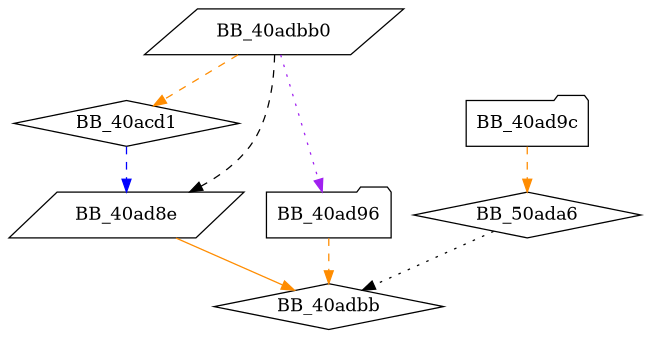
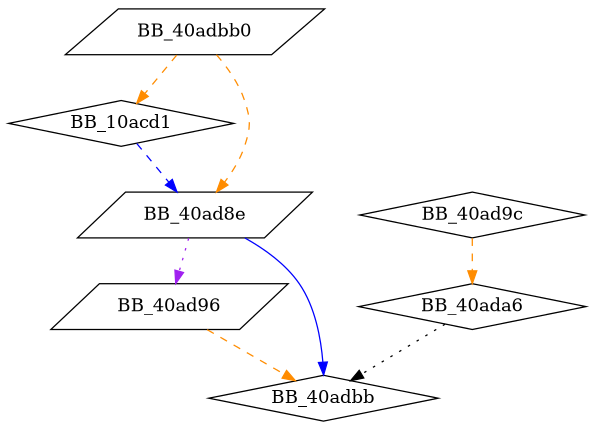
(300, 117) -> (184, 255)
(127, 123) -> (121, 123)
(527, 123) -> (472, 215)
(258, 132) -> (249, 117)
(329, 215) -> (170, 307)
(527, 215) -> (472, 307)
(229, 262) -> (302, 289)
